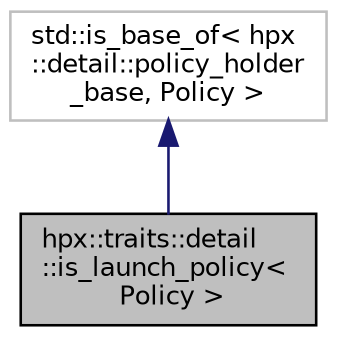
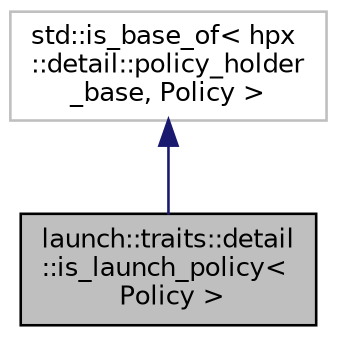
(168, 270) -> (168, 270)
